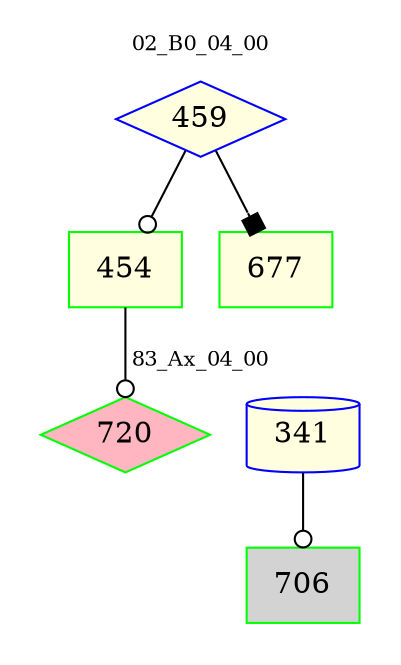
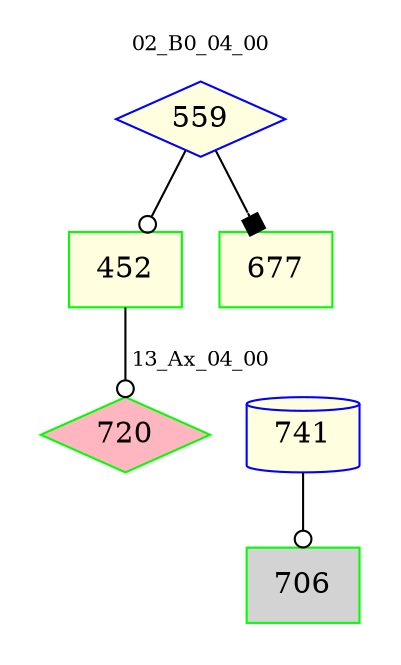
(201, 119) -> (201, 119)
(125, 270) -> (125, 270)
(201, 361) -> (201, 361)
(303, 435) -> (303, 435)
